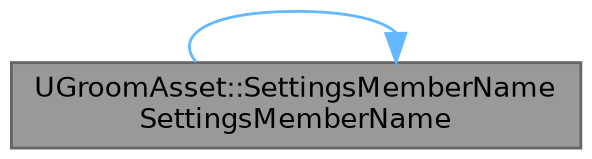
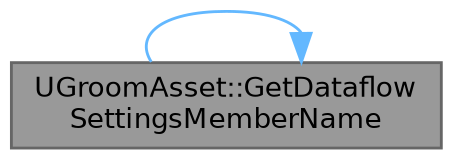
(296, 105) -> (226, 105)
